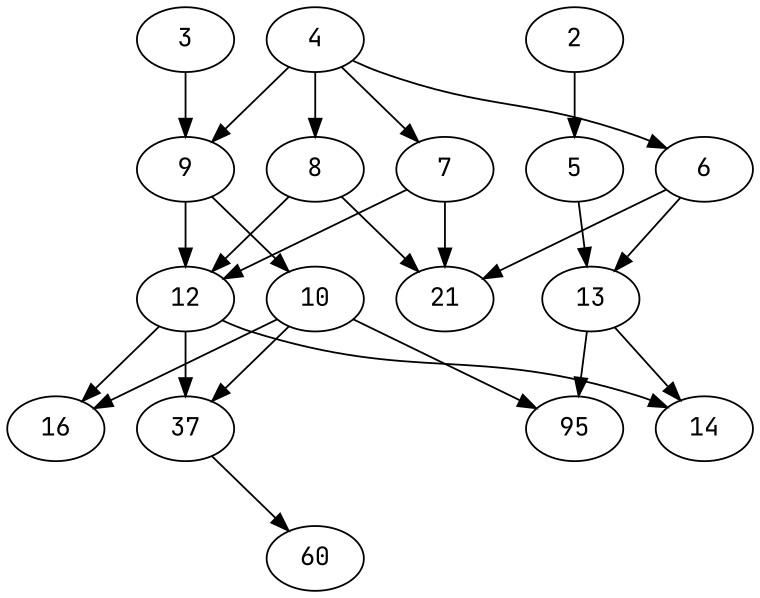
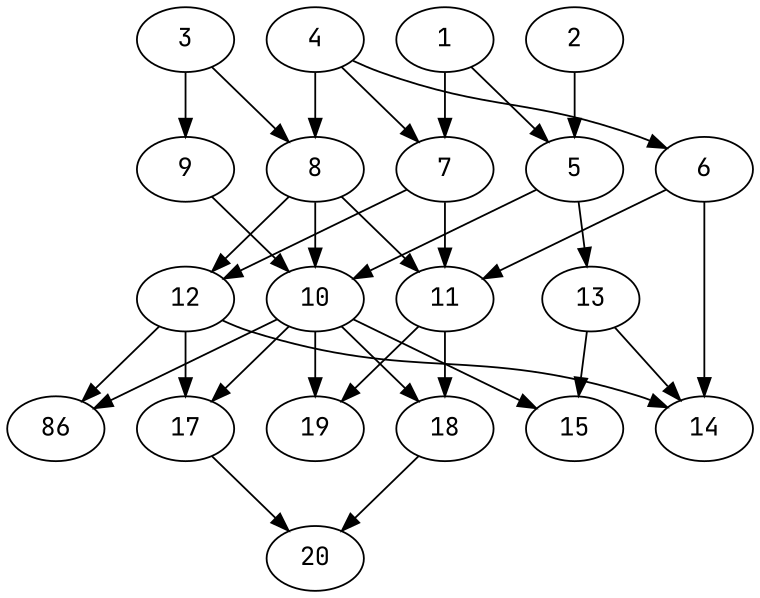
none -> (445, 40)
none -> (244, 98)
(257, 98) -> none
none -> (315, 222)
(186, 225) -> none
(654, 227) -> (704, 290)
none -> (457, 228)
(445, 299) -> (445, 299)
(56, 429) -> (56, 429)
(186, 429) -> (186, 429)
none -> (315, 429)
none -> (445, 429)
(575, 429) -> (575, 429)
(315, 558) -> (315, 558)
